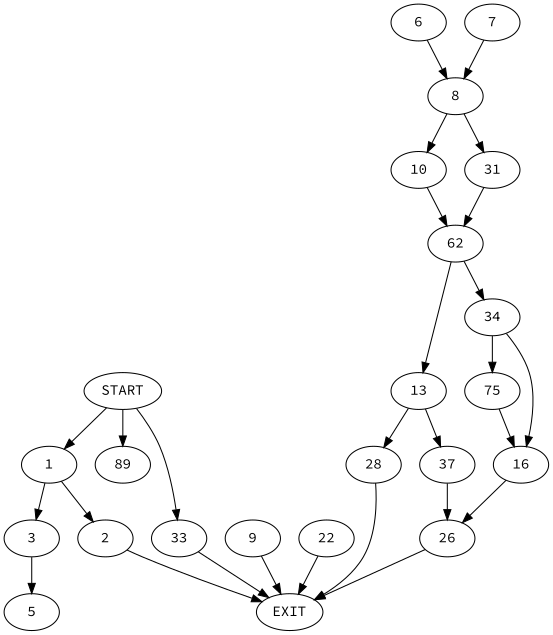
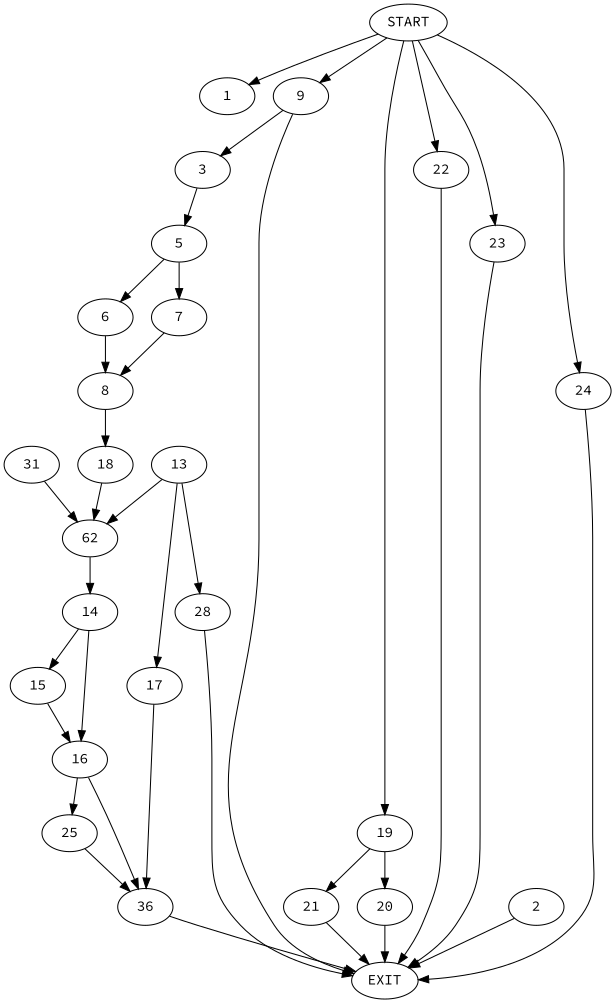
none -> (358, 57)
none -> (424, 91)
(472, 128) -> none
(419, 170) -> (105, 465)
none -> (179, 275)
none -> (146, 277)
(438, 312) -> (139, 498)
(492, 317) -> (90, 612)
(492, 391) -> (38, 686)
none -> (583, 391)
(123, 465) -> (385, 833)
(447, 465) -> (155, 686)
(42, 496) -> (256, 130)
(74, 498) -> none
(179, 538) -> (497, 244)
(447, 538) -> (145, 907)
none -> (70, 833)
none -> (311, 907)
none -> (385, 907)
